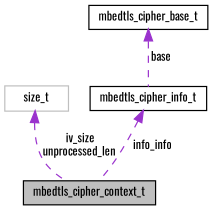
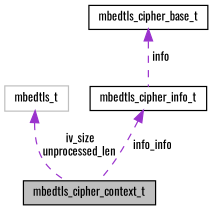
(160, 58) -> (160, 58)
(37, 99) -> (37, 99)
